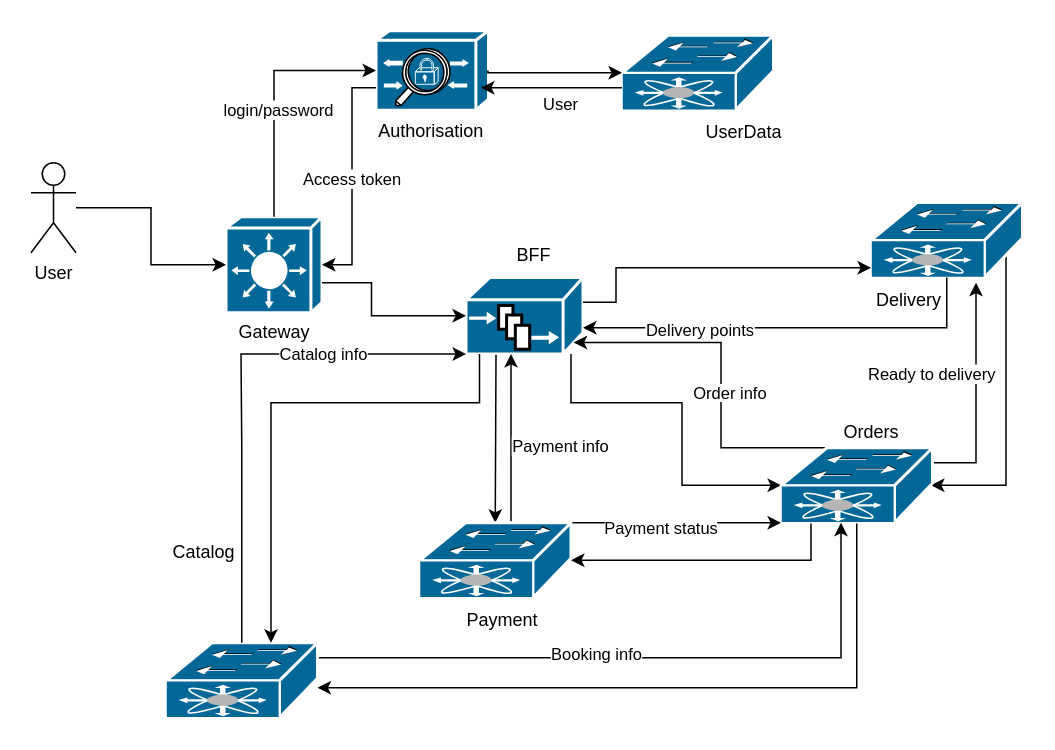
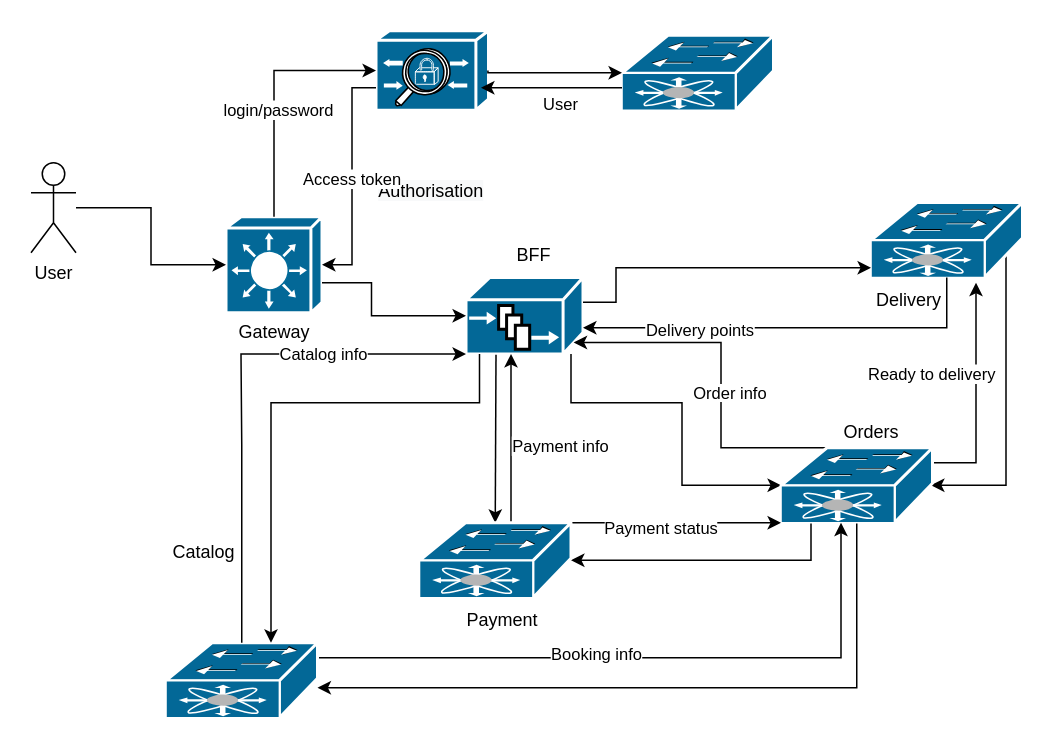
(436, 125) -> (436, 185)
(743, 133) -> none
